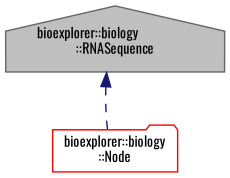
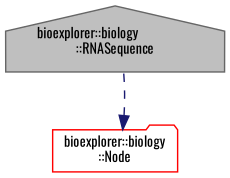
(106, 108) -> (125, 94)
